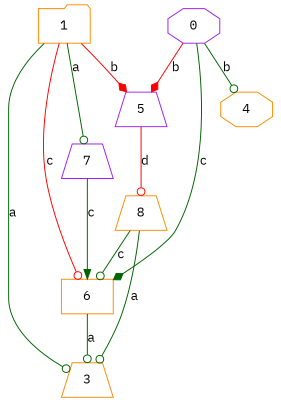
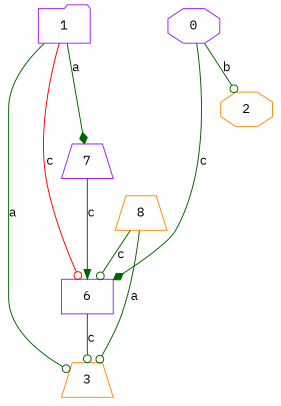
(64, 26) -> (64, 26)
(75, 90) -> (75, 90)
(141, 109) -> none
(247, 109) -> (247, 109)
(87, 297) -> (87, 297)
(92, 338) -> (92, 338)
